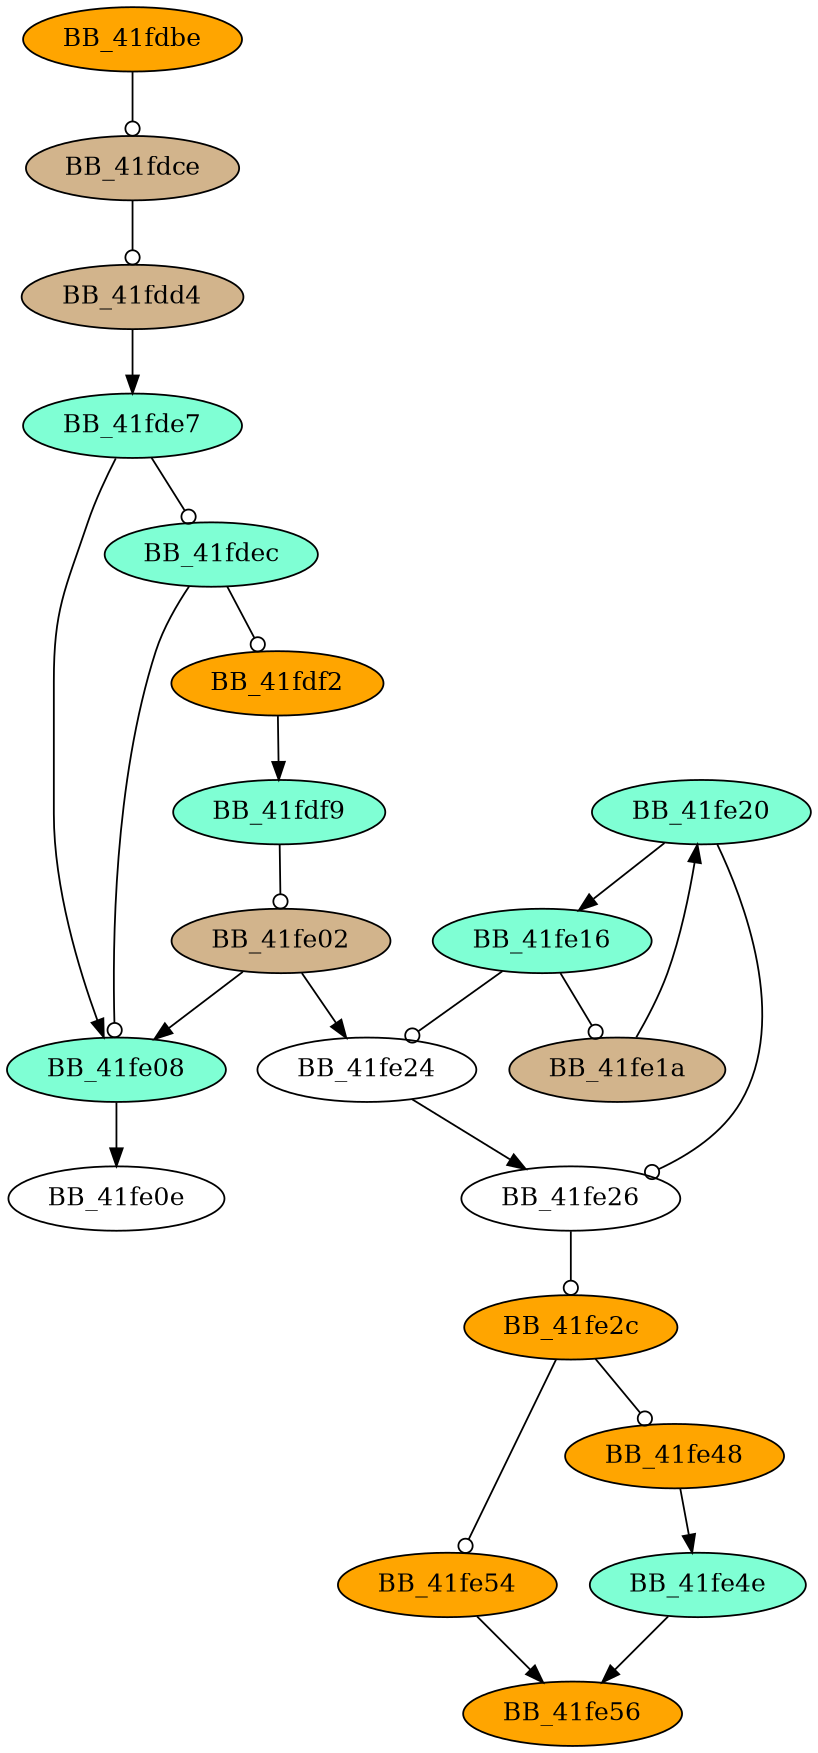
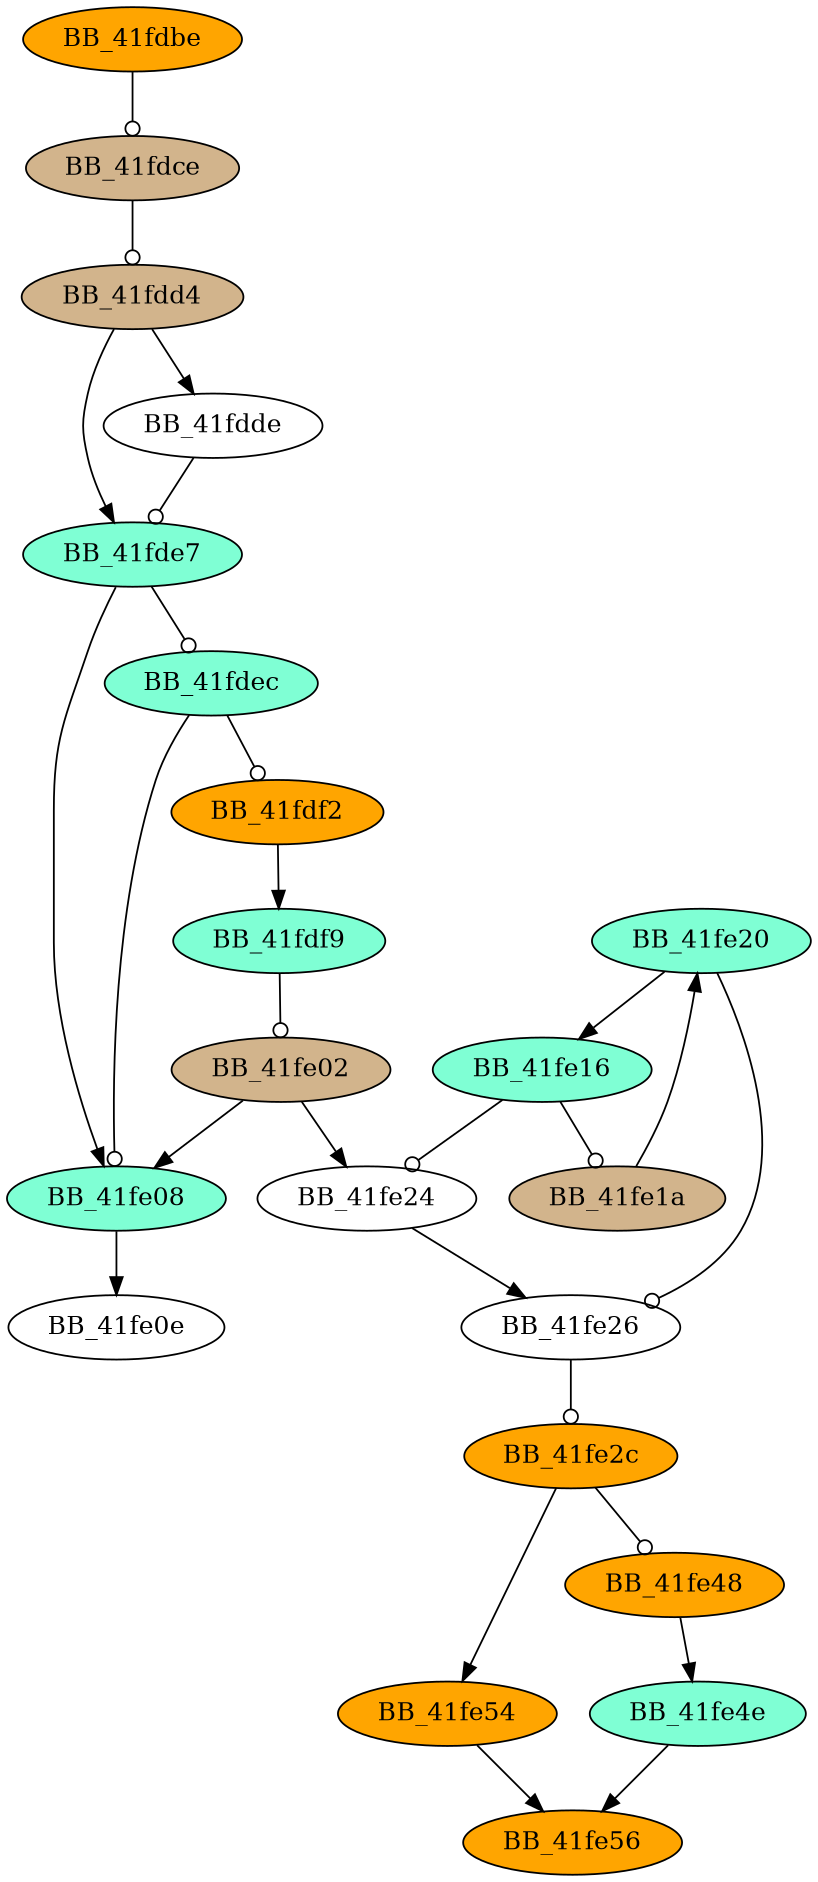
none -> (213, 426)
(512, 1449) -> (513, 1576)
